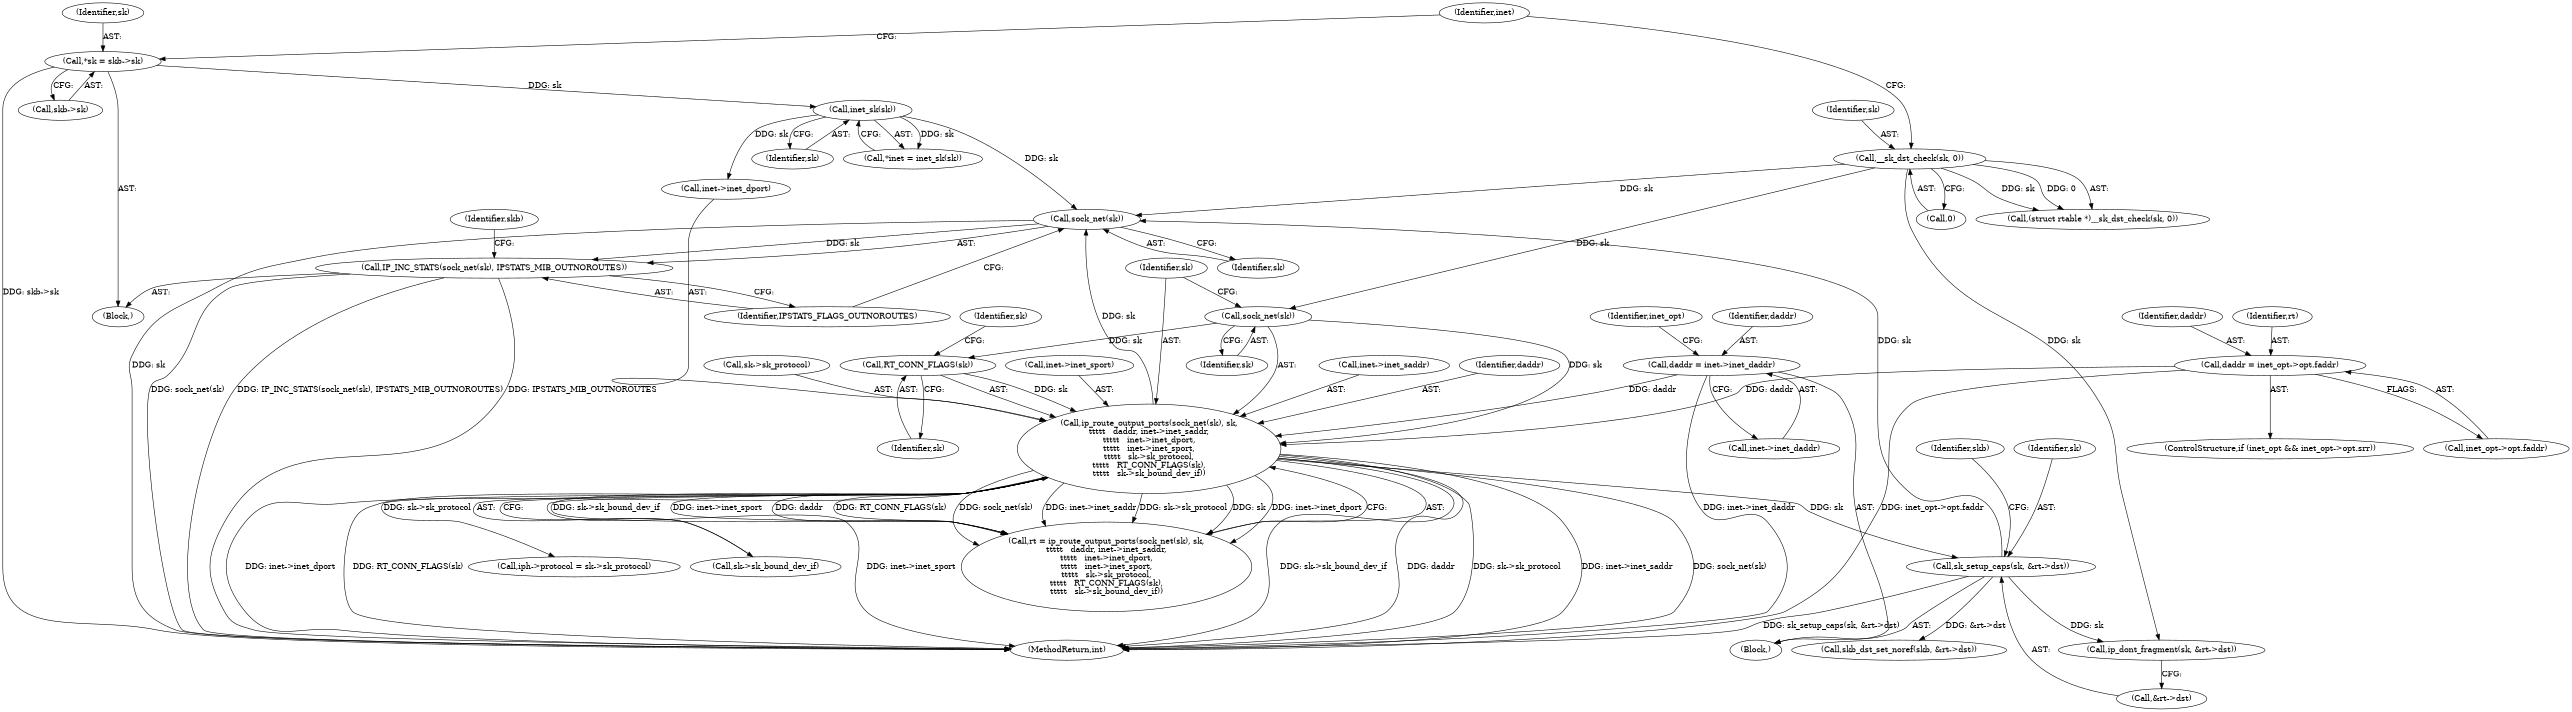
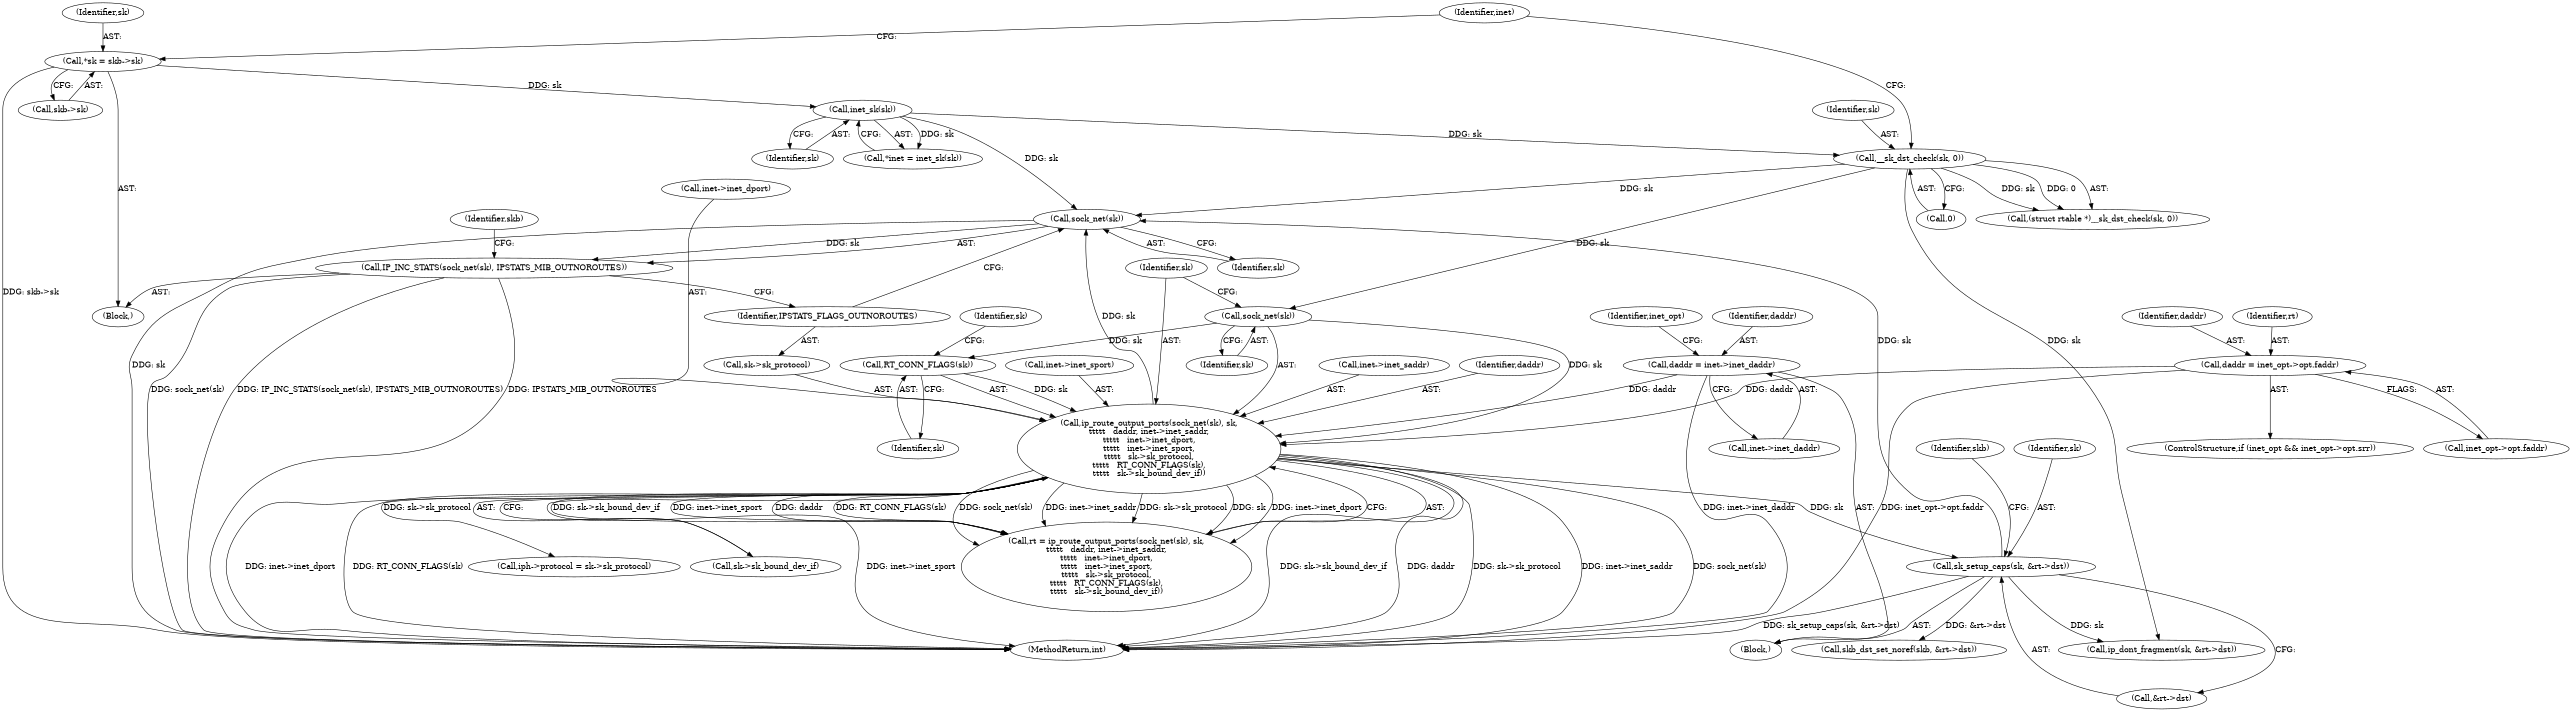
(762, 127) -> (1372, 134)
(650, 296) -> (799, 339)
(2162, 672) -> (2217, 610)
